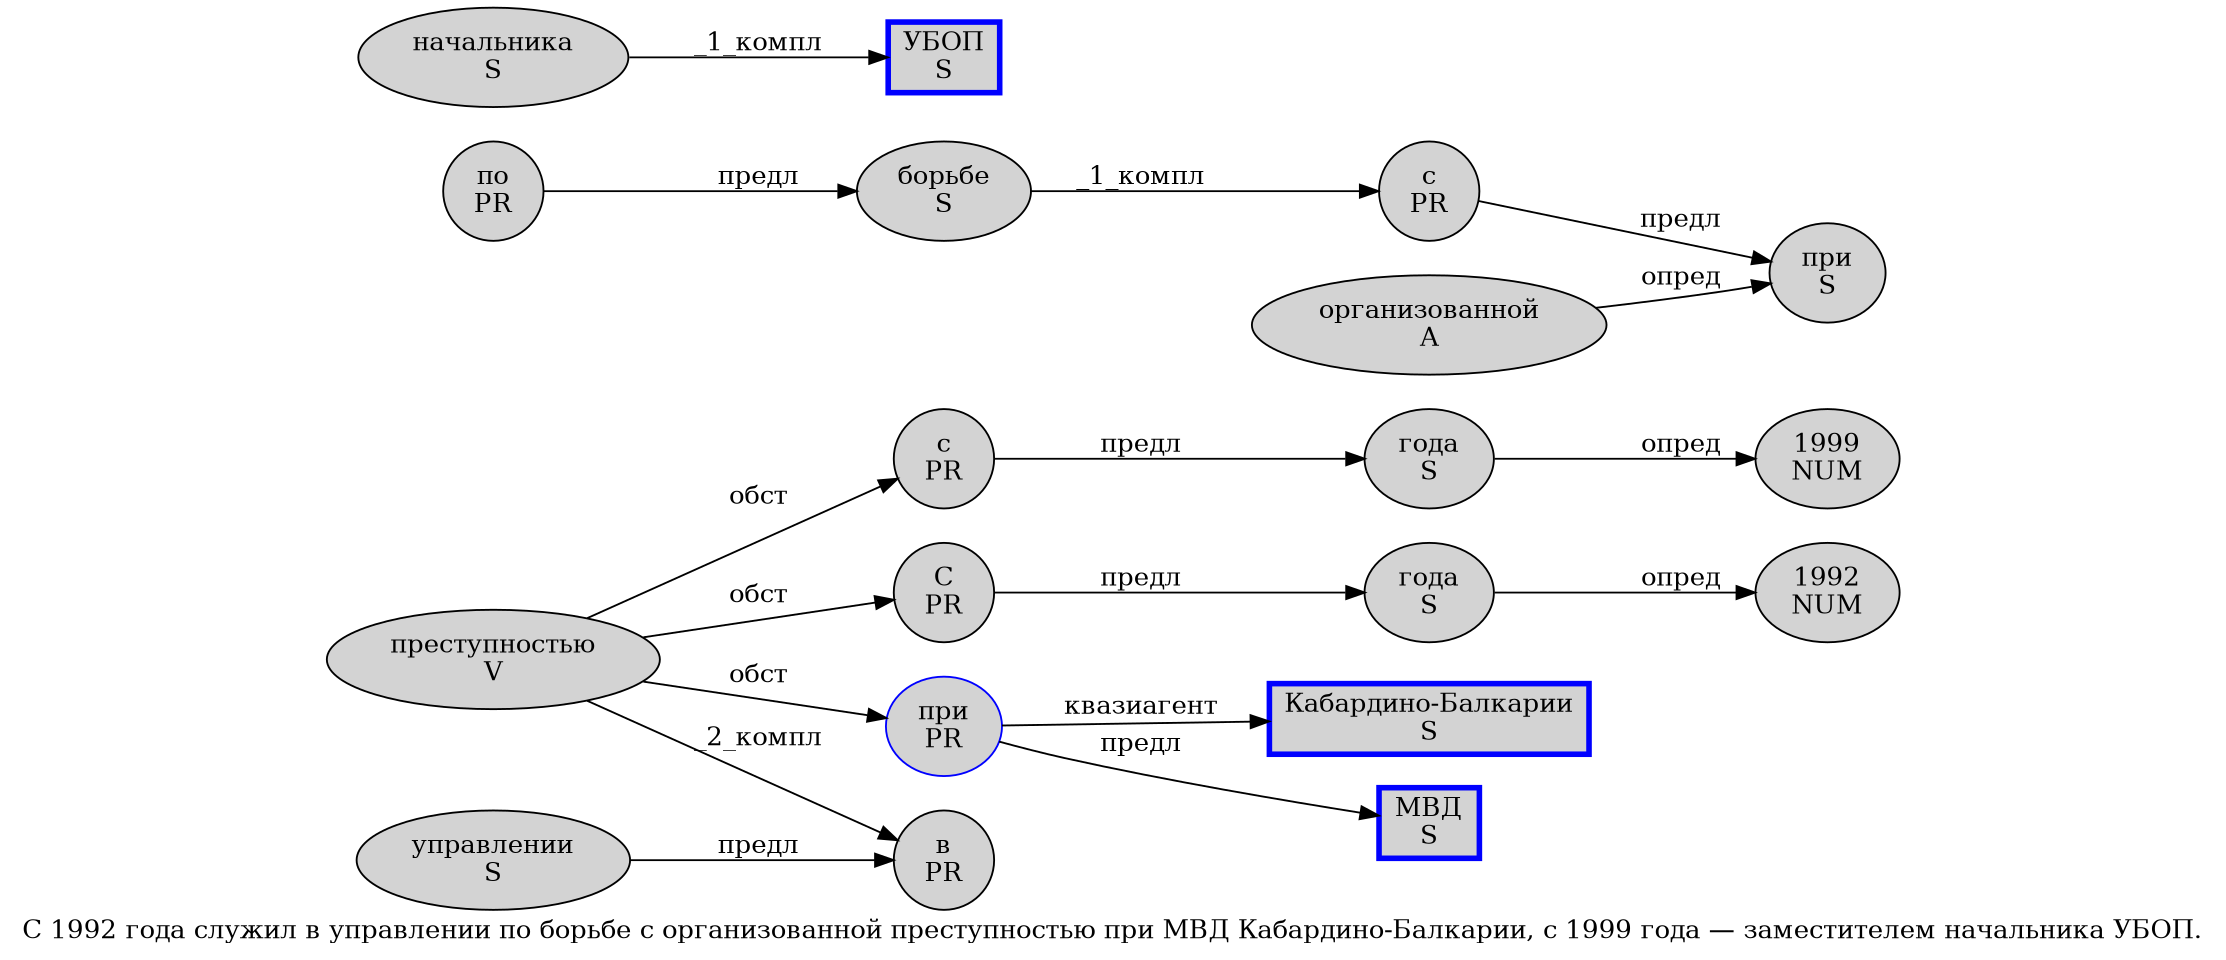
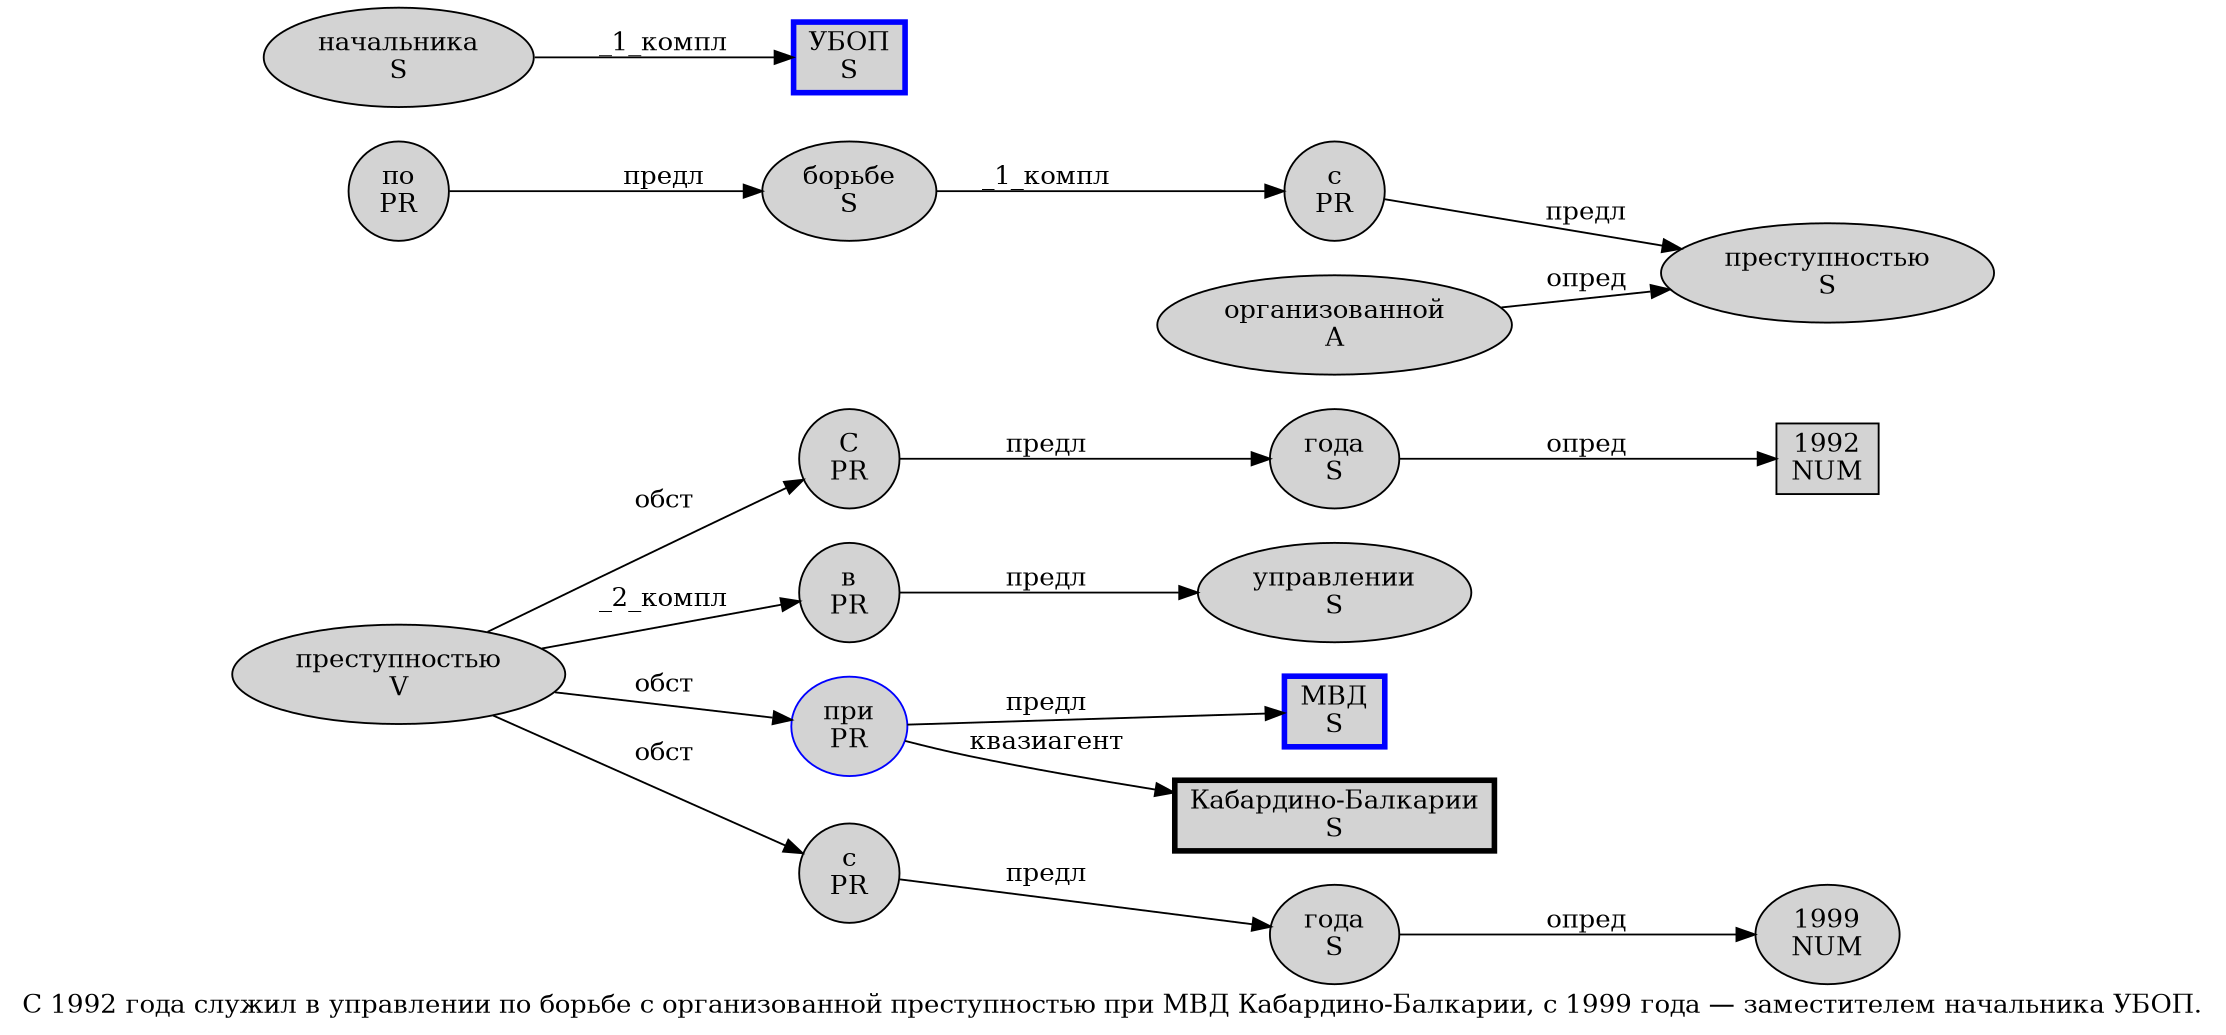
(1828, 273) -> (1828, 273)
(1828, 593) -> (1828, 459)
(1429, 719) -> (1335, 816)
(753, 860) -> (1039, 593)
